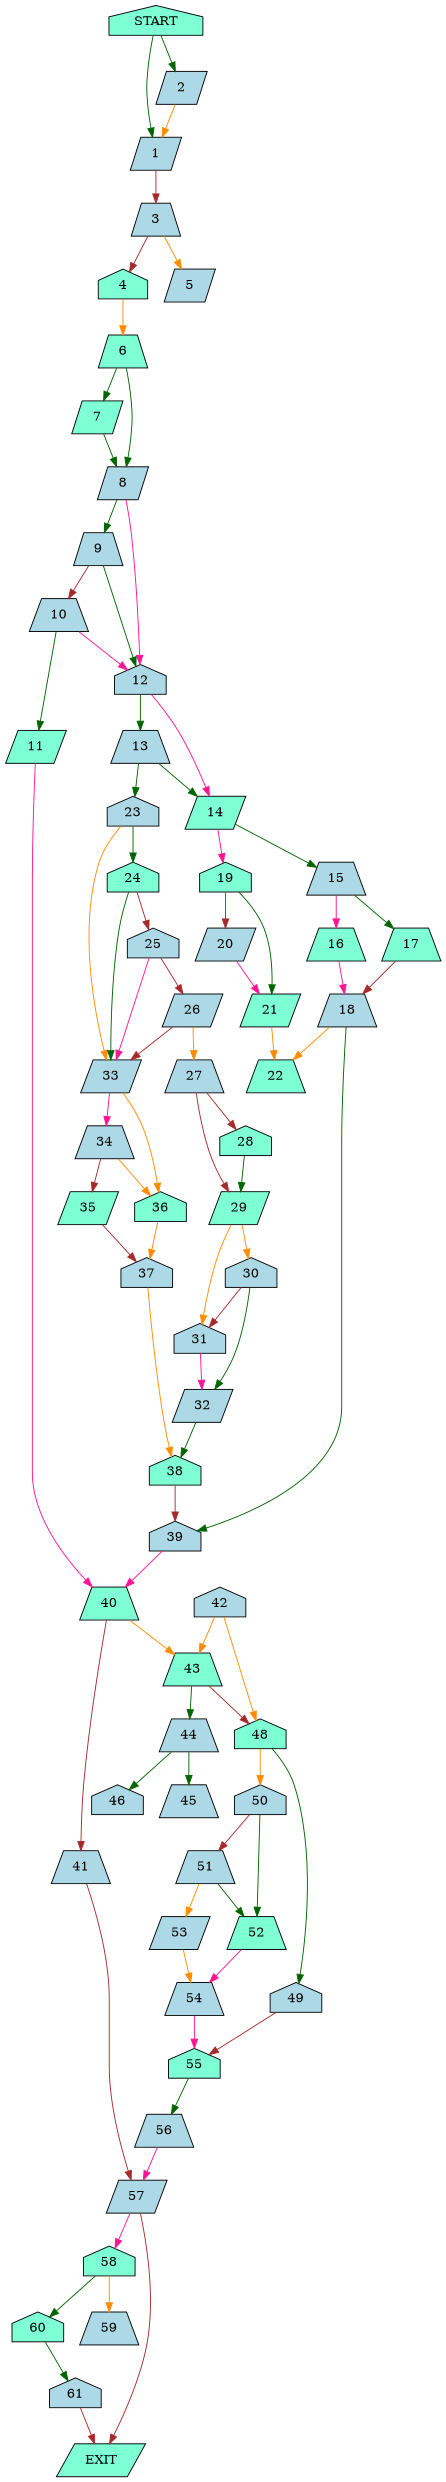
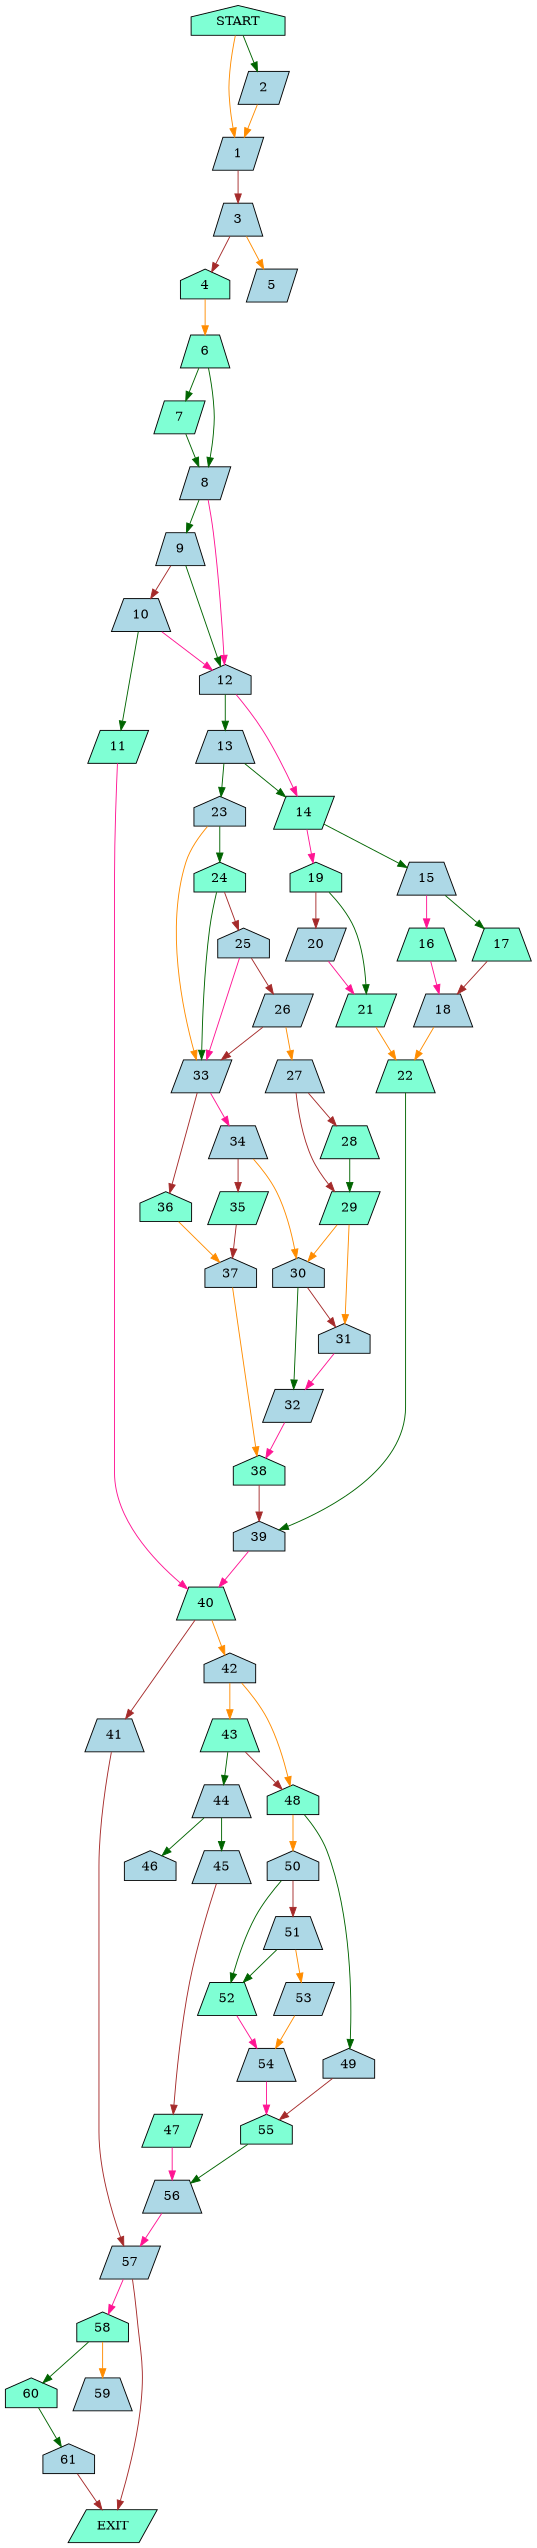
(147, 82) -> (229, 82)
(146, 1136) -> (185, 1139)
(246, 1142) -> (350, 1142)
(131, 1174) -> (281, 1201)
(342, 1314) -> (406, 1338)
(190, 1436) -> (277, 1436)
(148, 1635) -> (217, 1633)
none -> (172, 2131)
